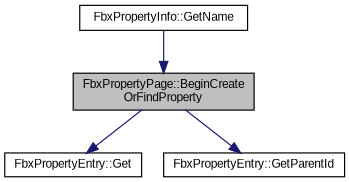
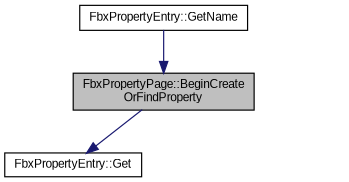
(164, 18) -> (164, 18)
(254, 165) -> none
